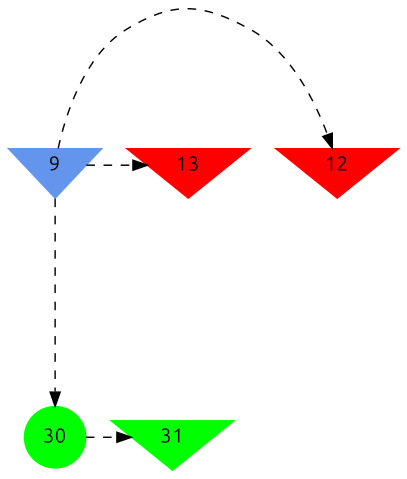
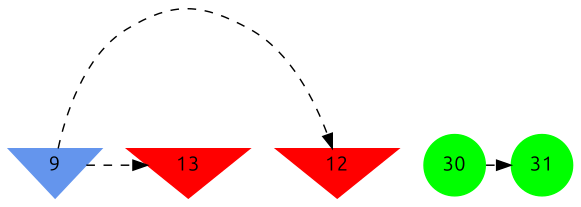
(55, 295) -> none
(173, 437) -> (542, 165)
